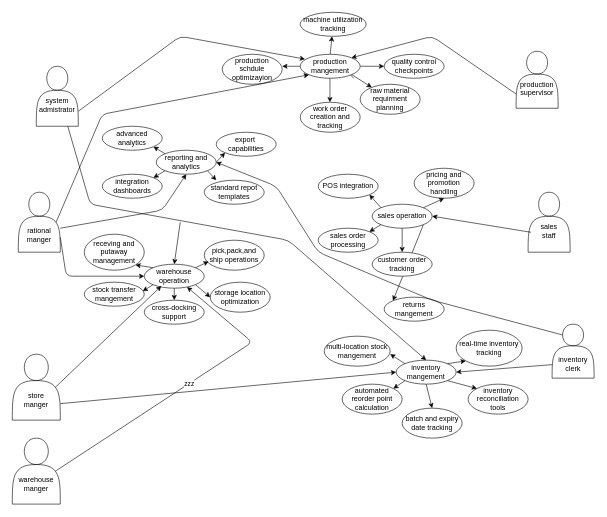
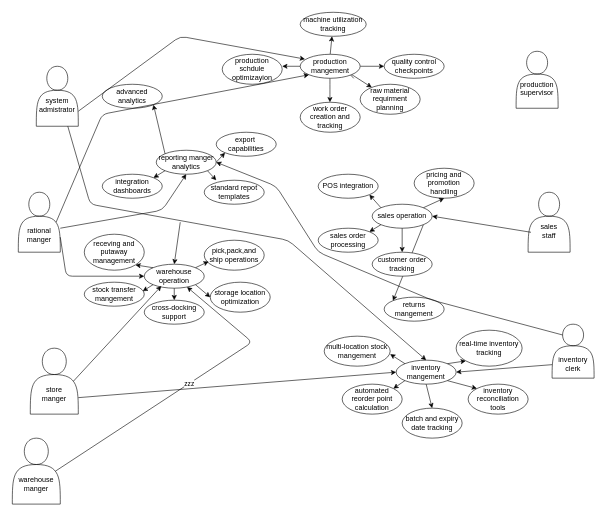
(442, 43) -> none
(132, 138) -> (132, 96)
(186, 162) -> (186, 162)
(36, 387) -> (54, 381)
